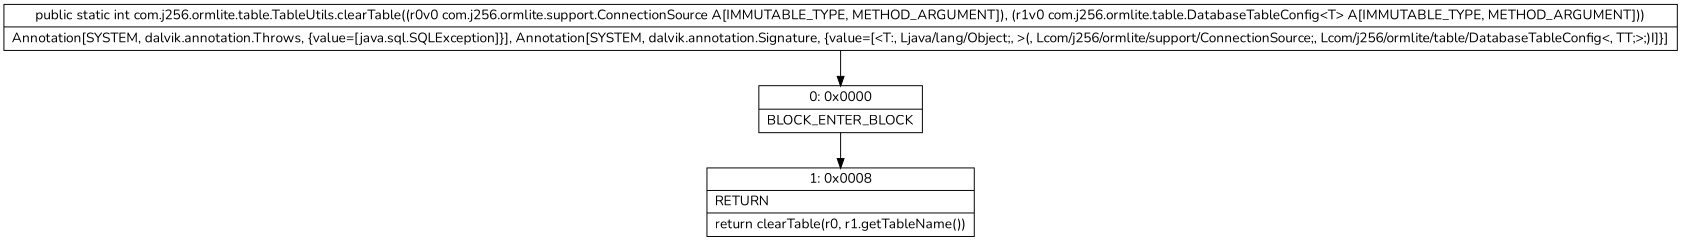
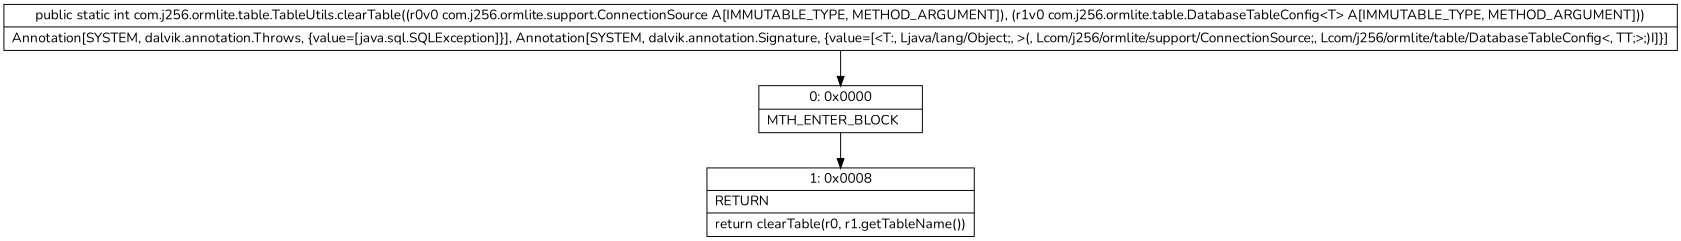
(841, 120) -> (833, 120)
